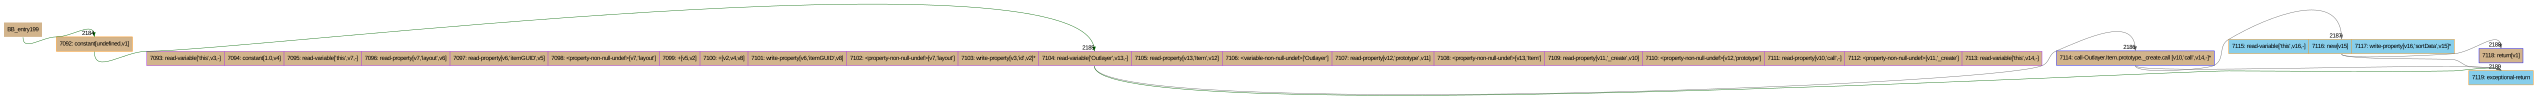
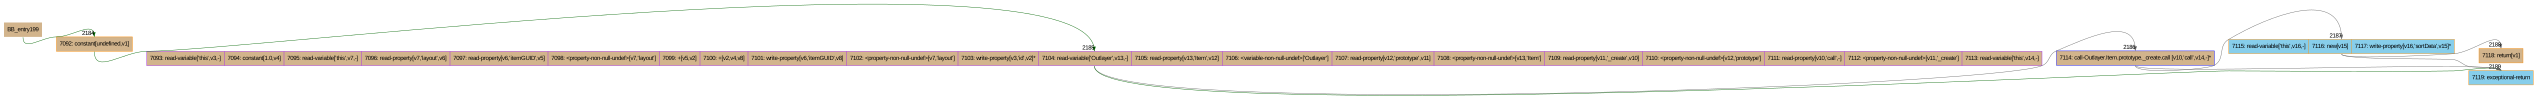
(2501, 56) -> (2501, 56)
